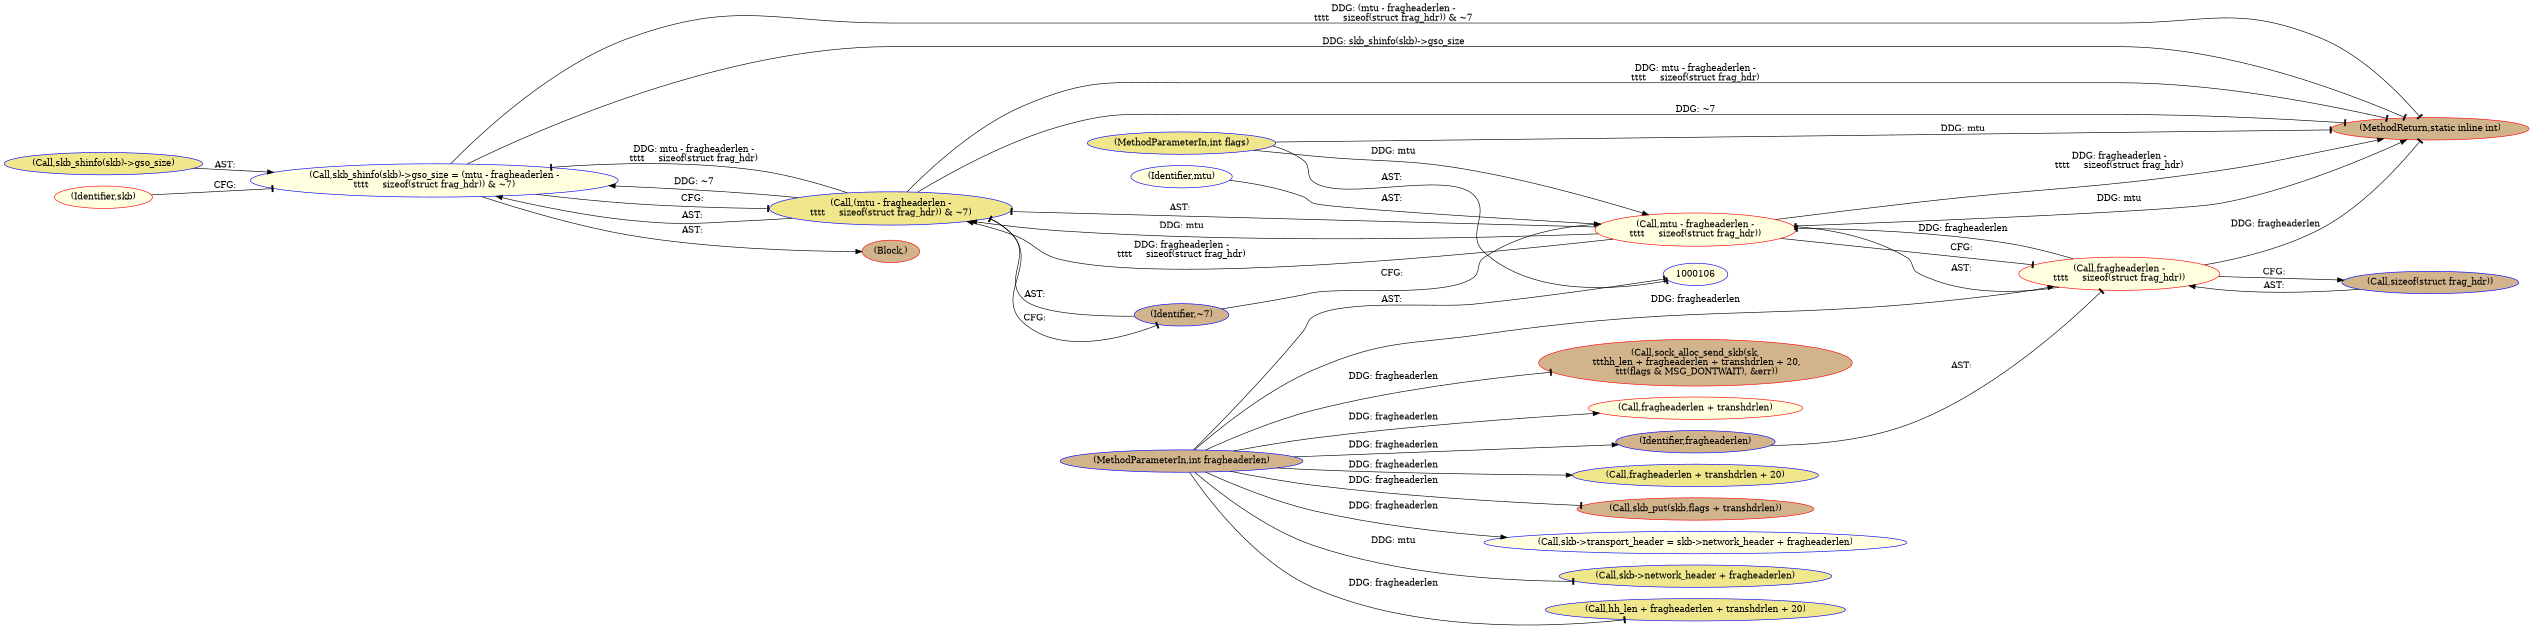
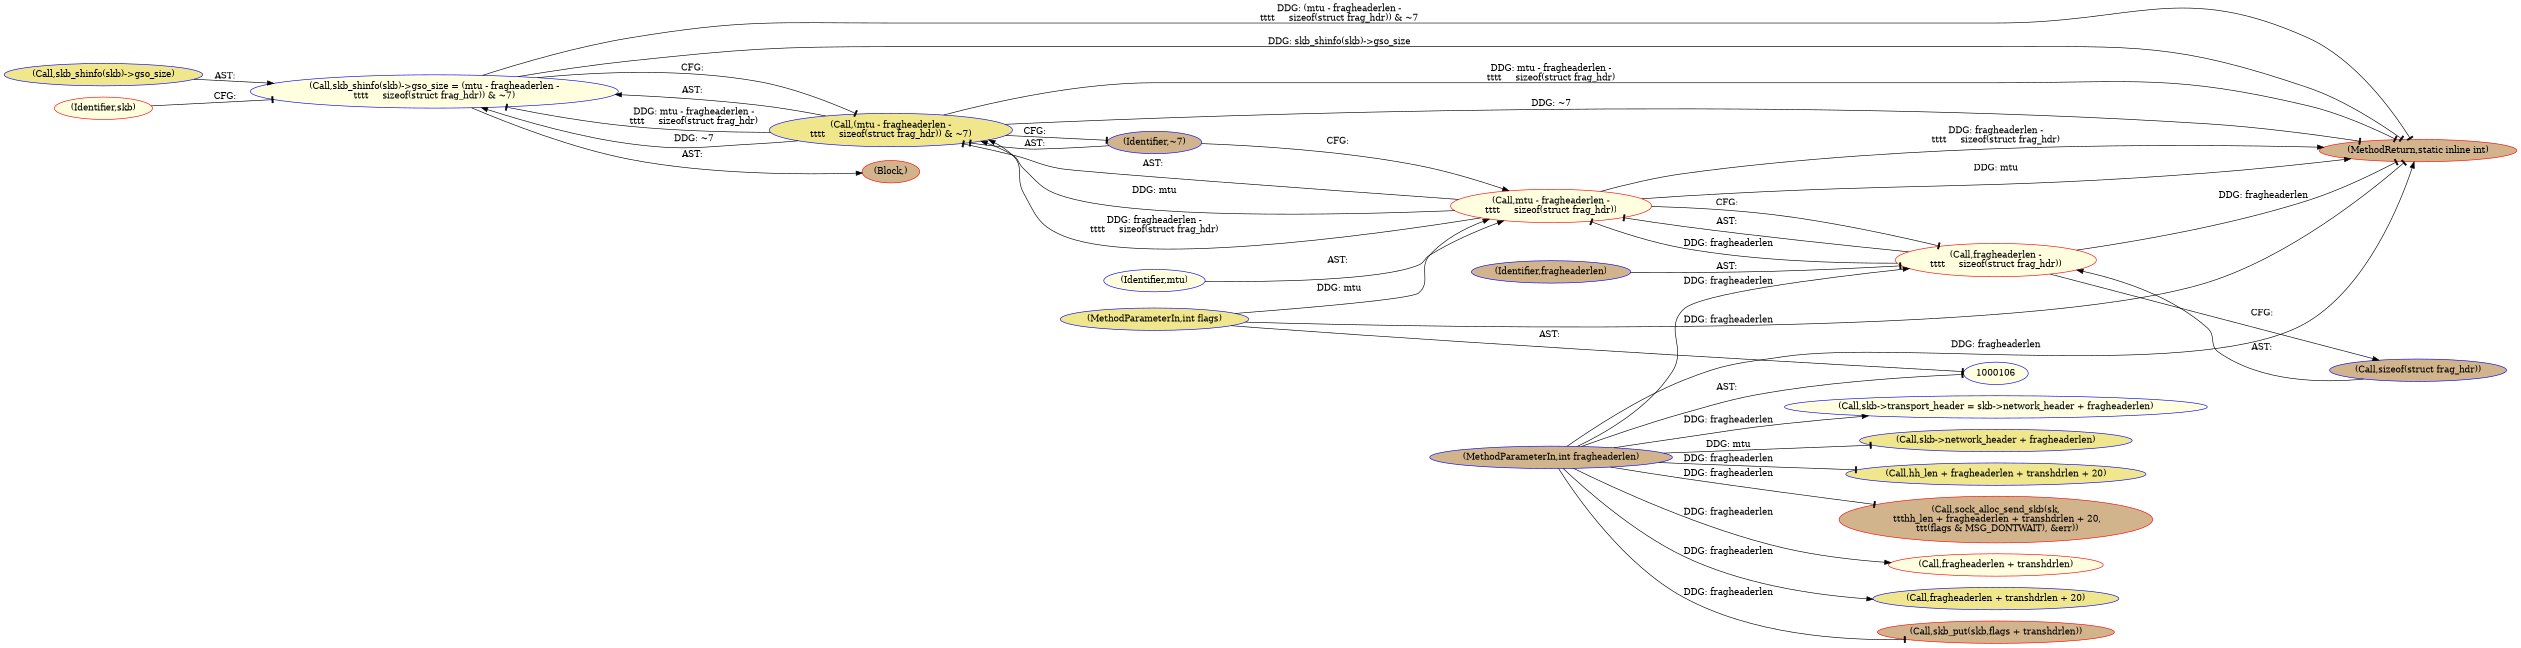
(1963, 129) -> (1728, 320)
(1453, 451) -> (2024, 355)
